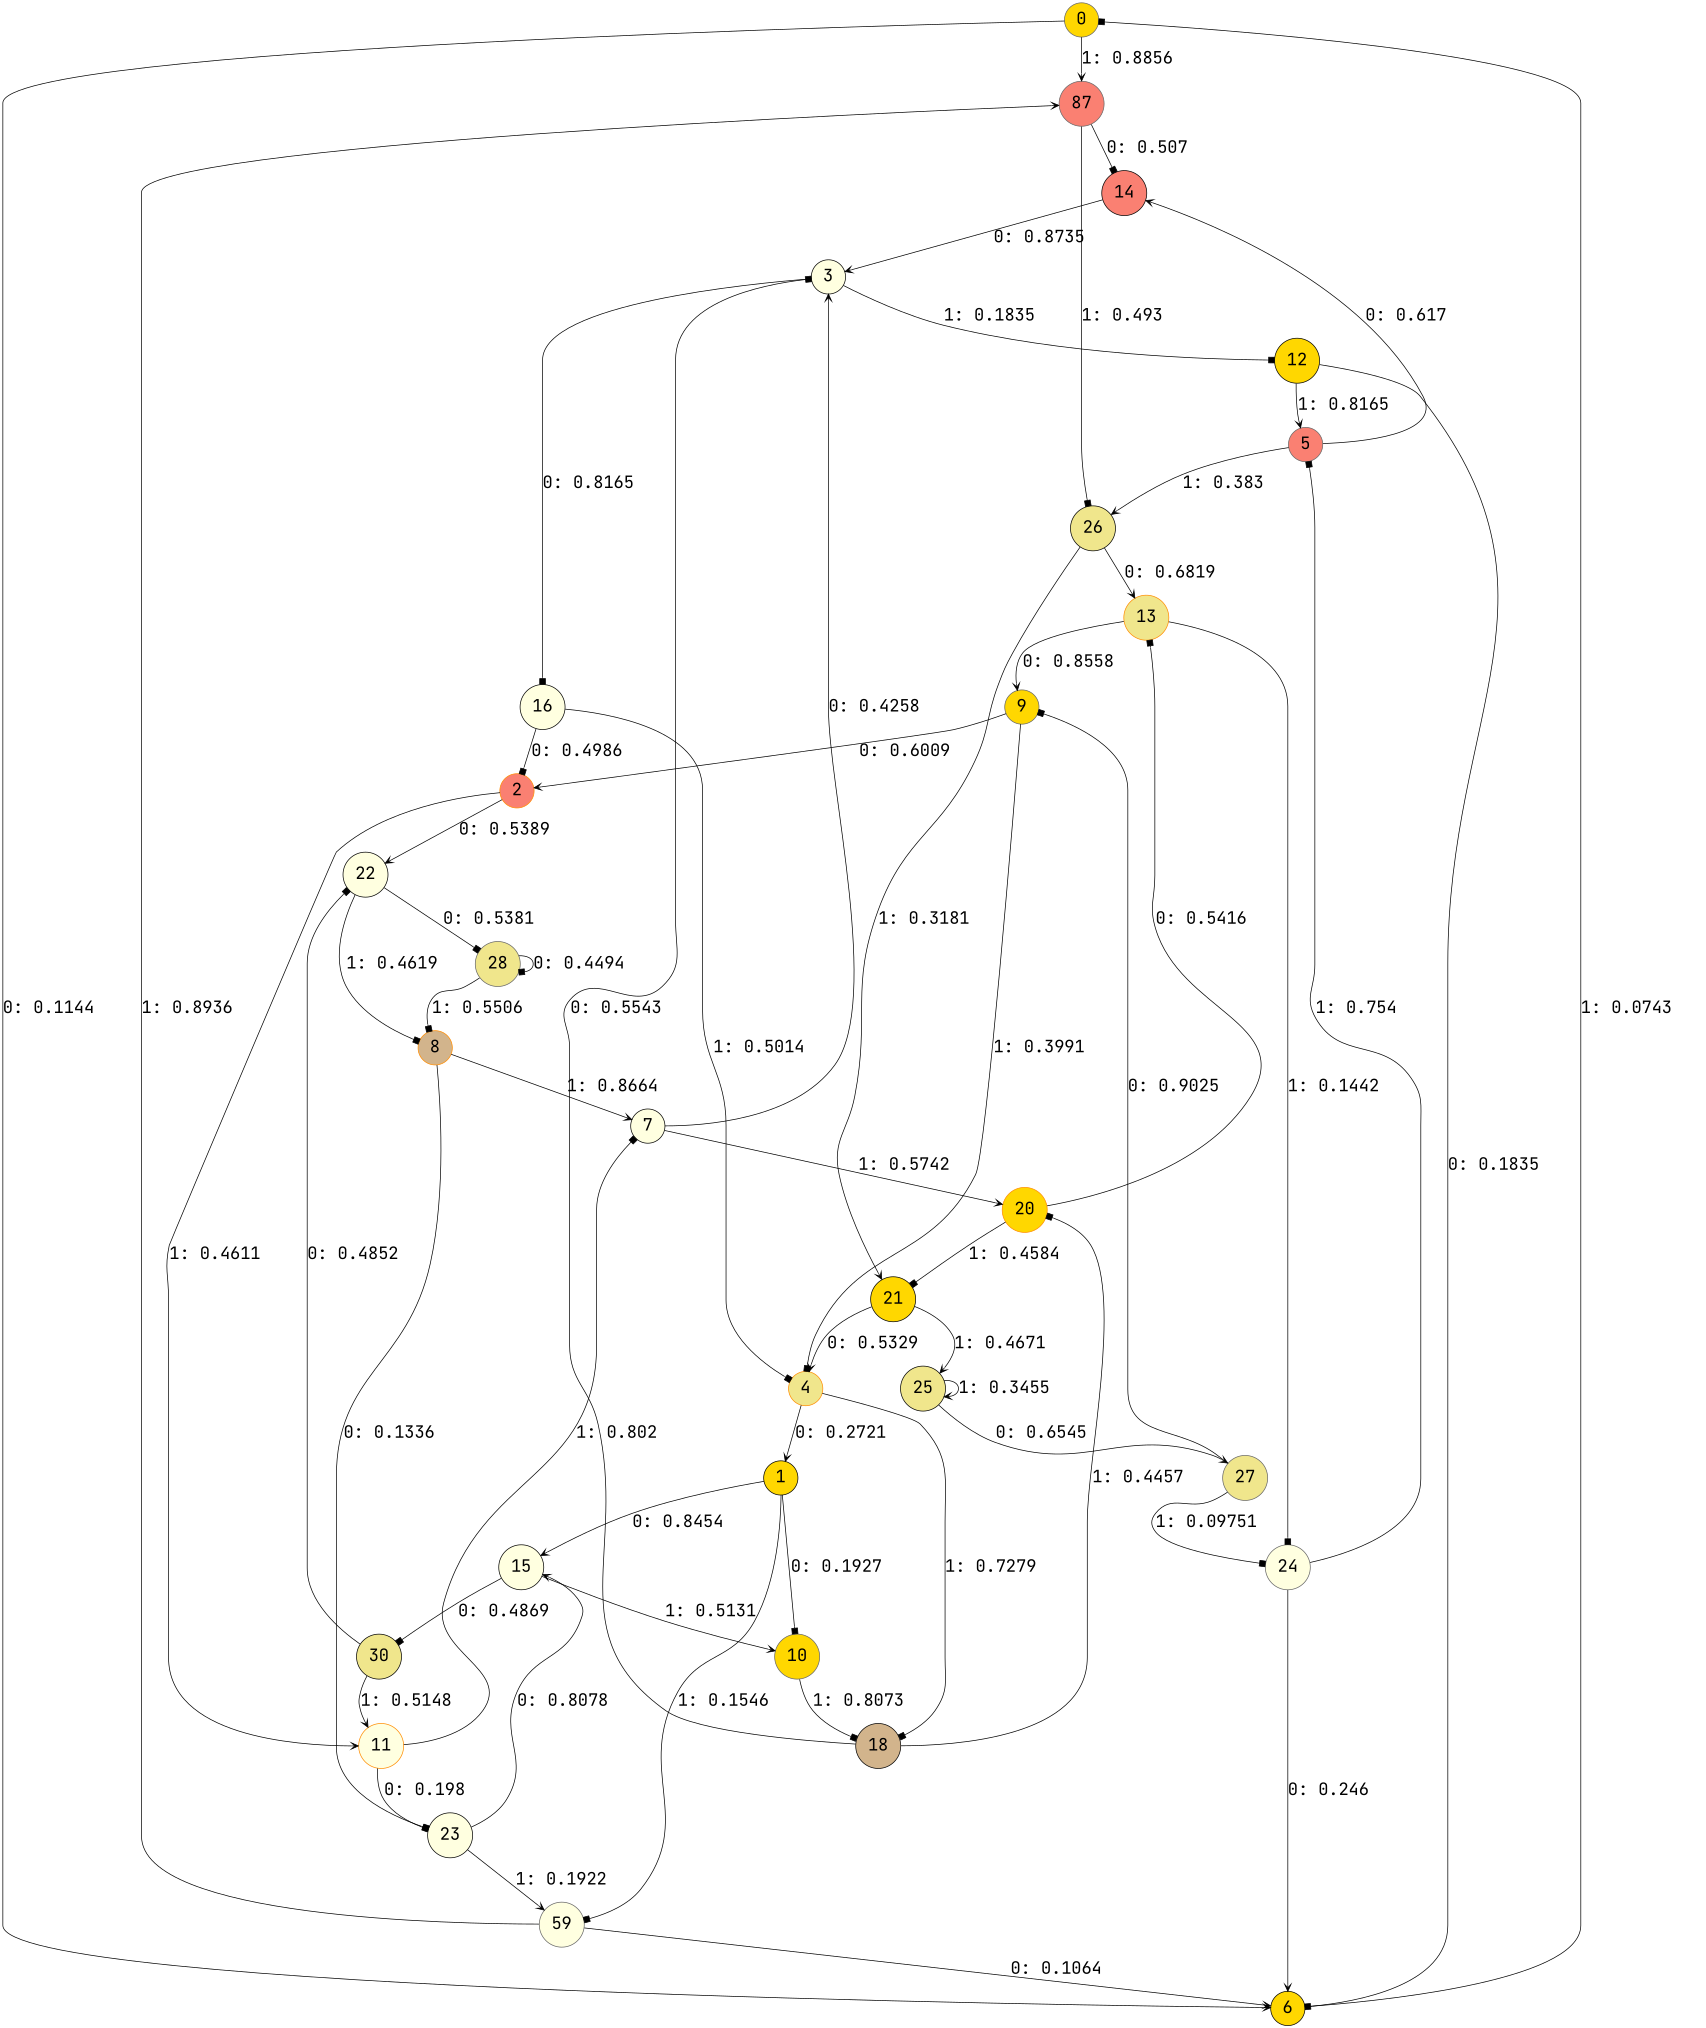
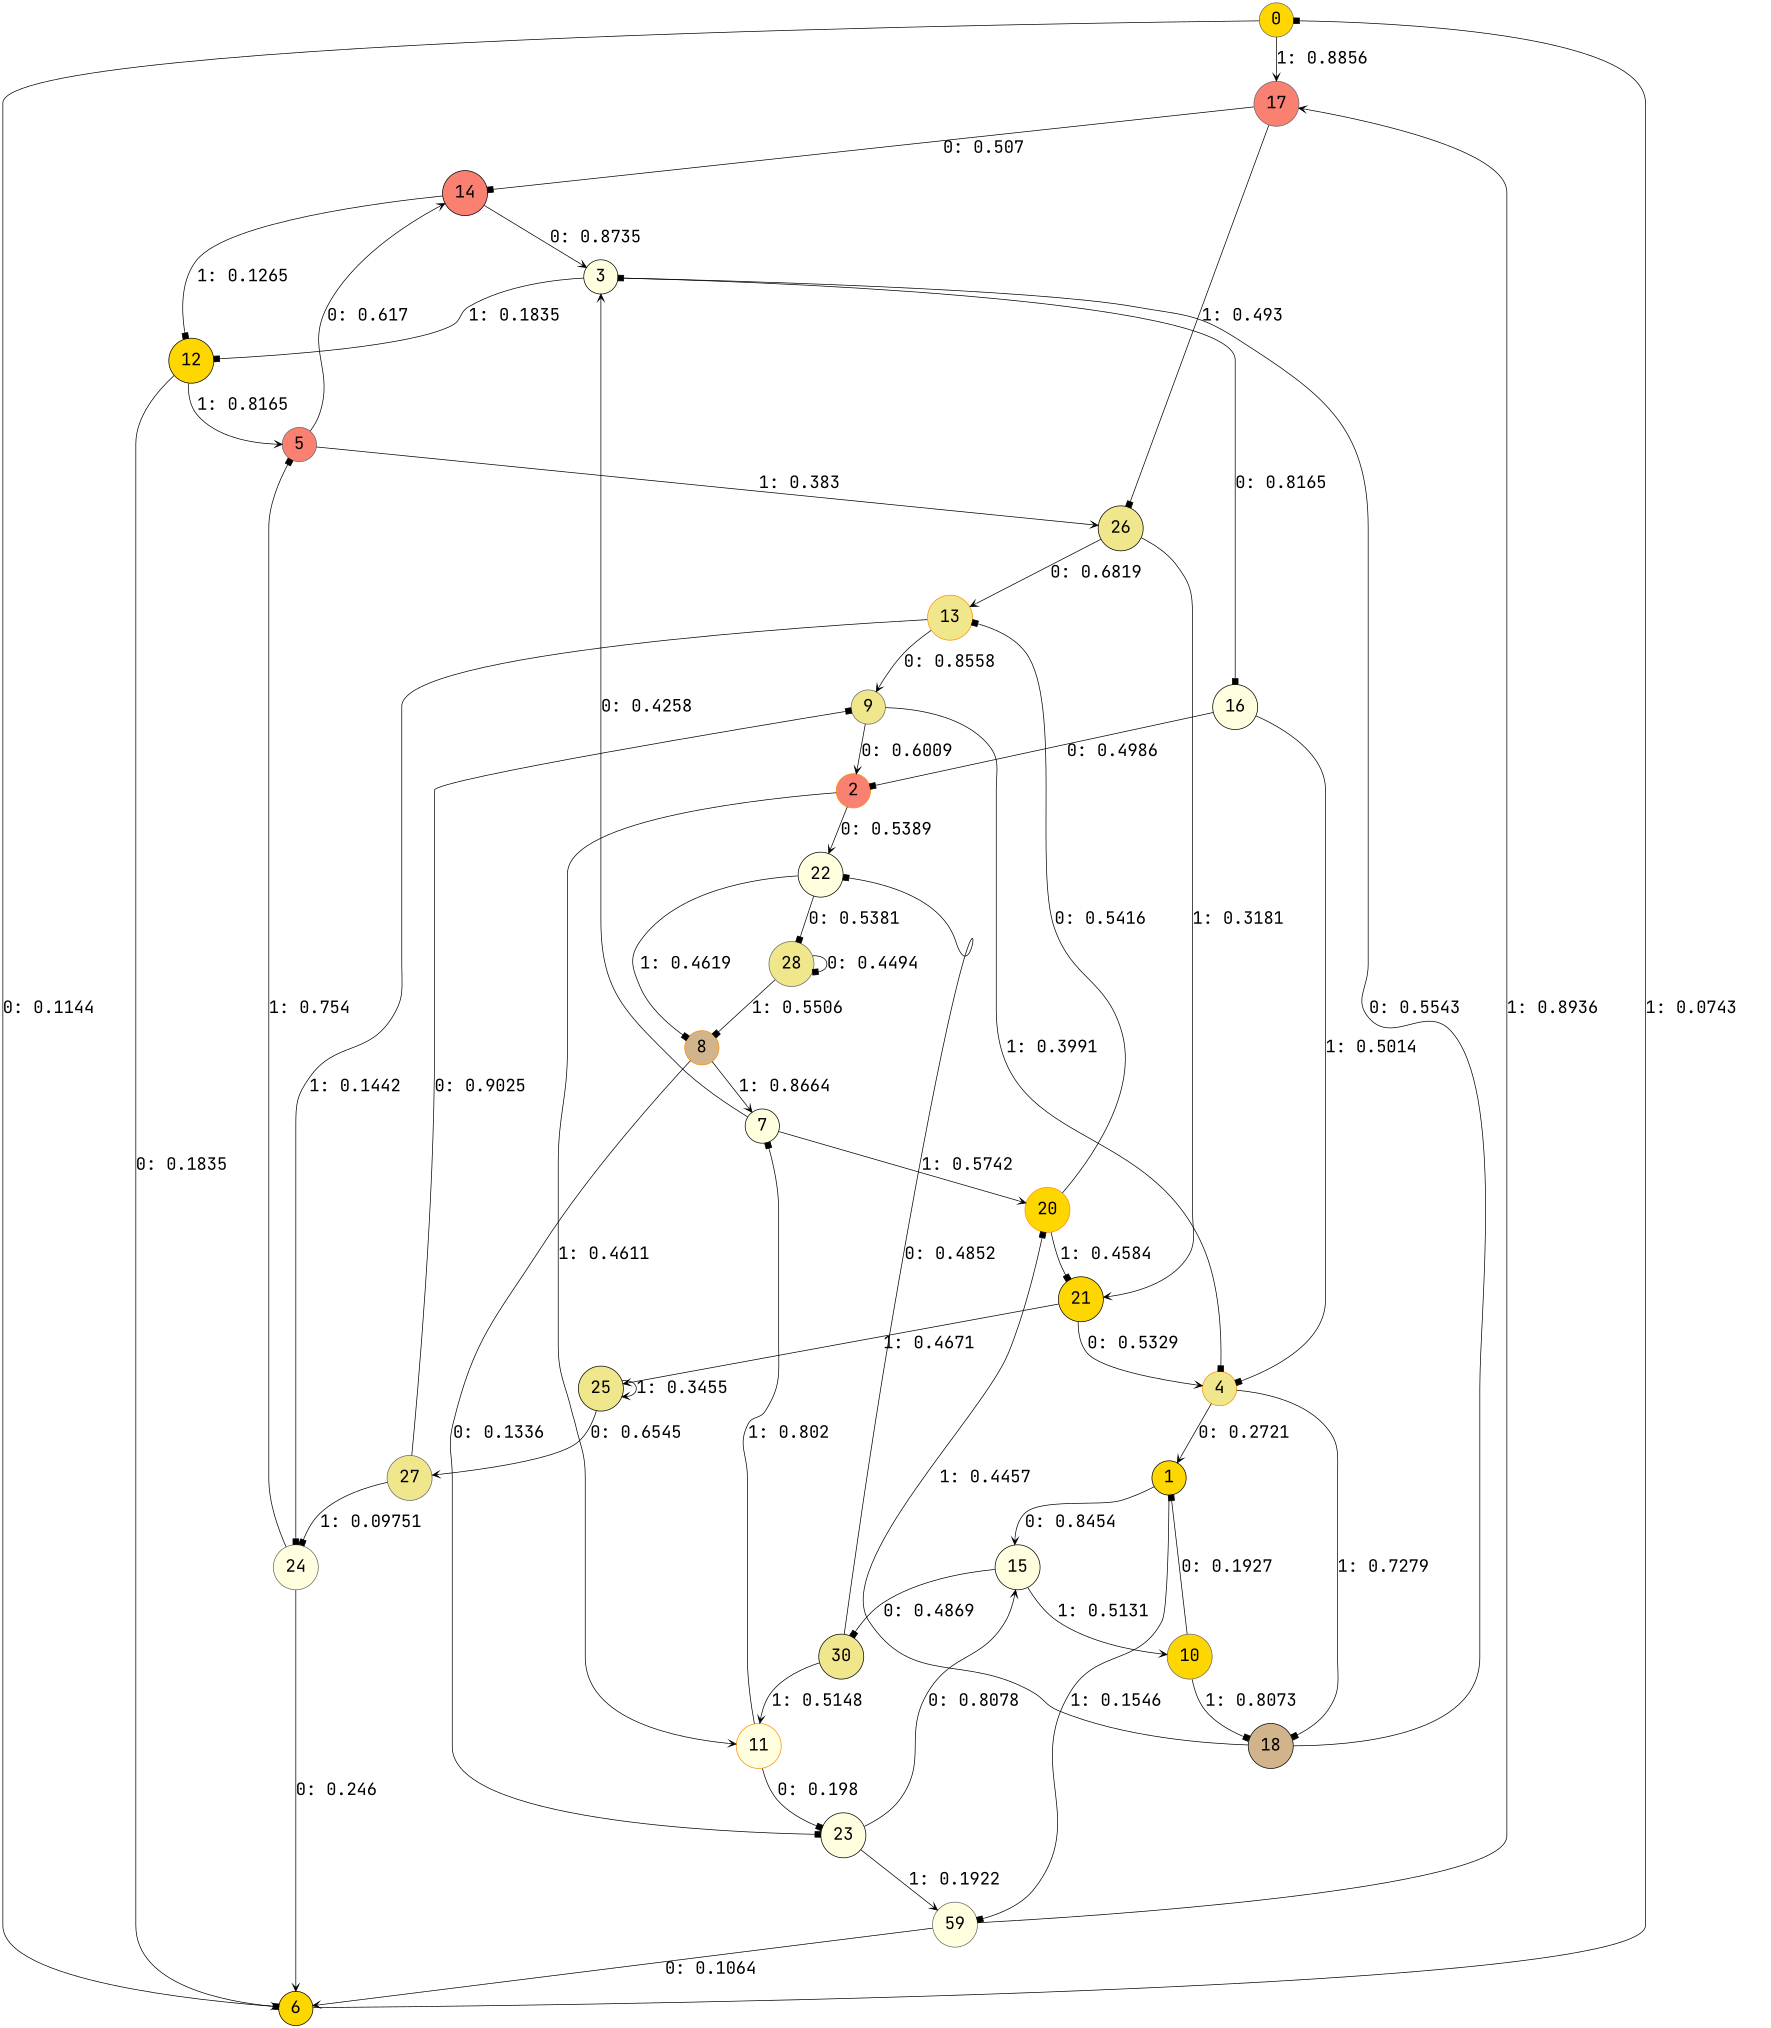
(1082, 104) -> (1276, 104)
none -> (279, 223)
(1022, 707) -> (868, 707)
(788, 1561) -> (1179, 1568)
